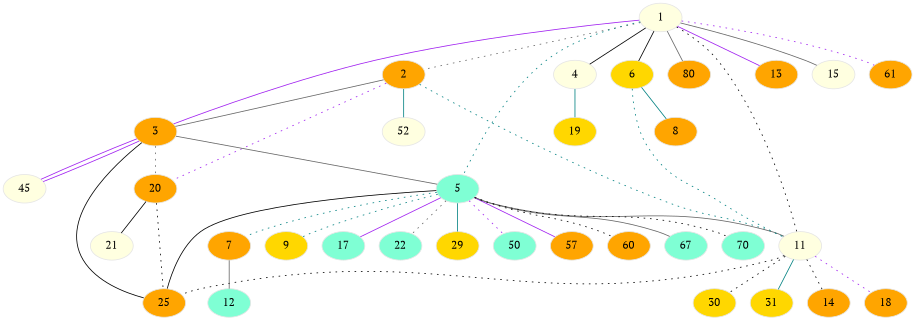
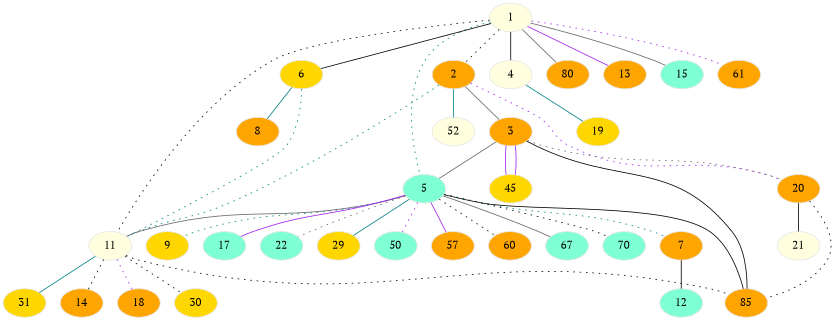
(532, 46) -> (482, 46)
(402, 54) -> none
(834, 75) -> (682, 75)
(25, 189) -> (511, 189)
(229, 274) -> (681, 274)
(164, 303) -> (746, 303)
